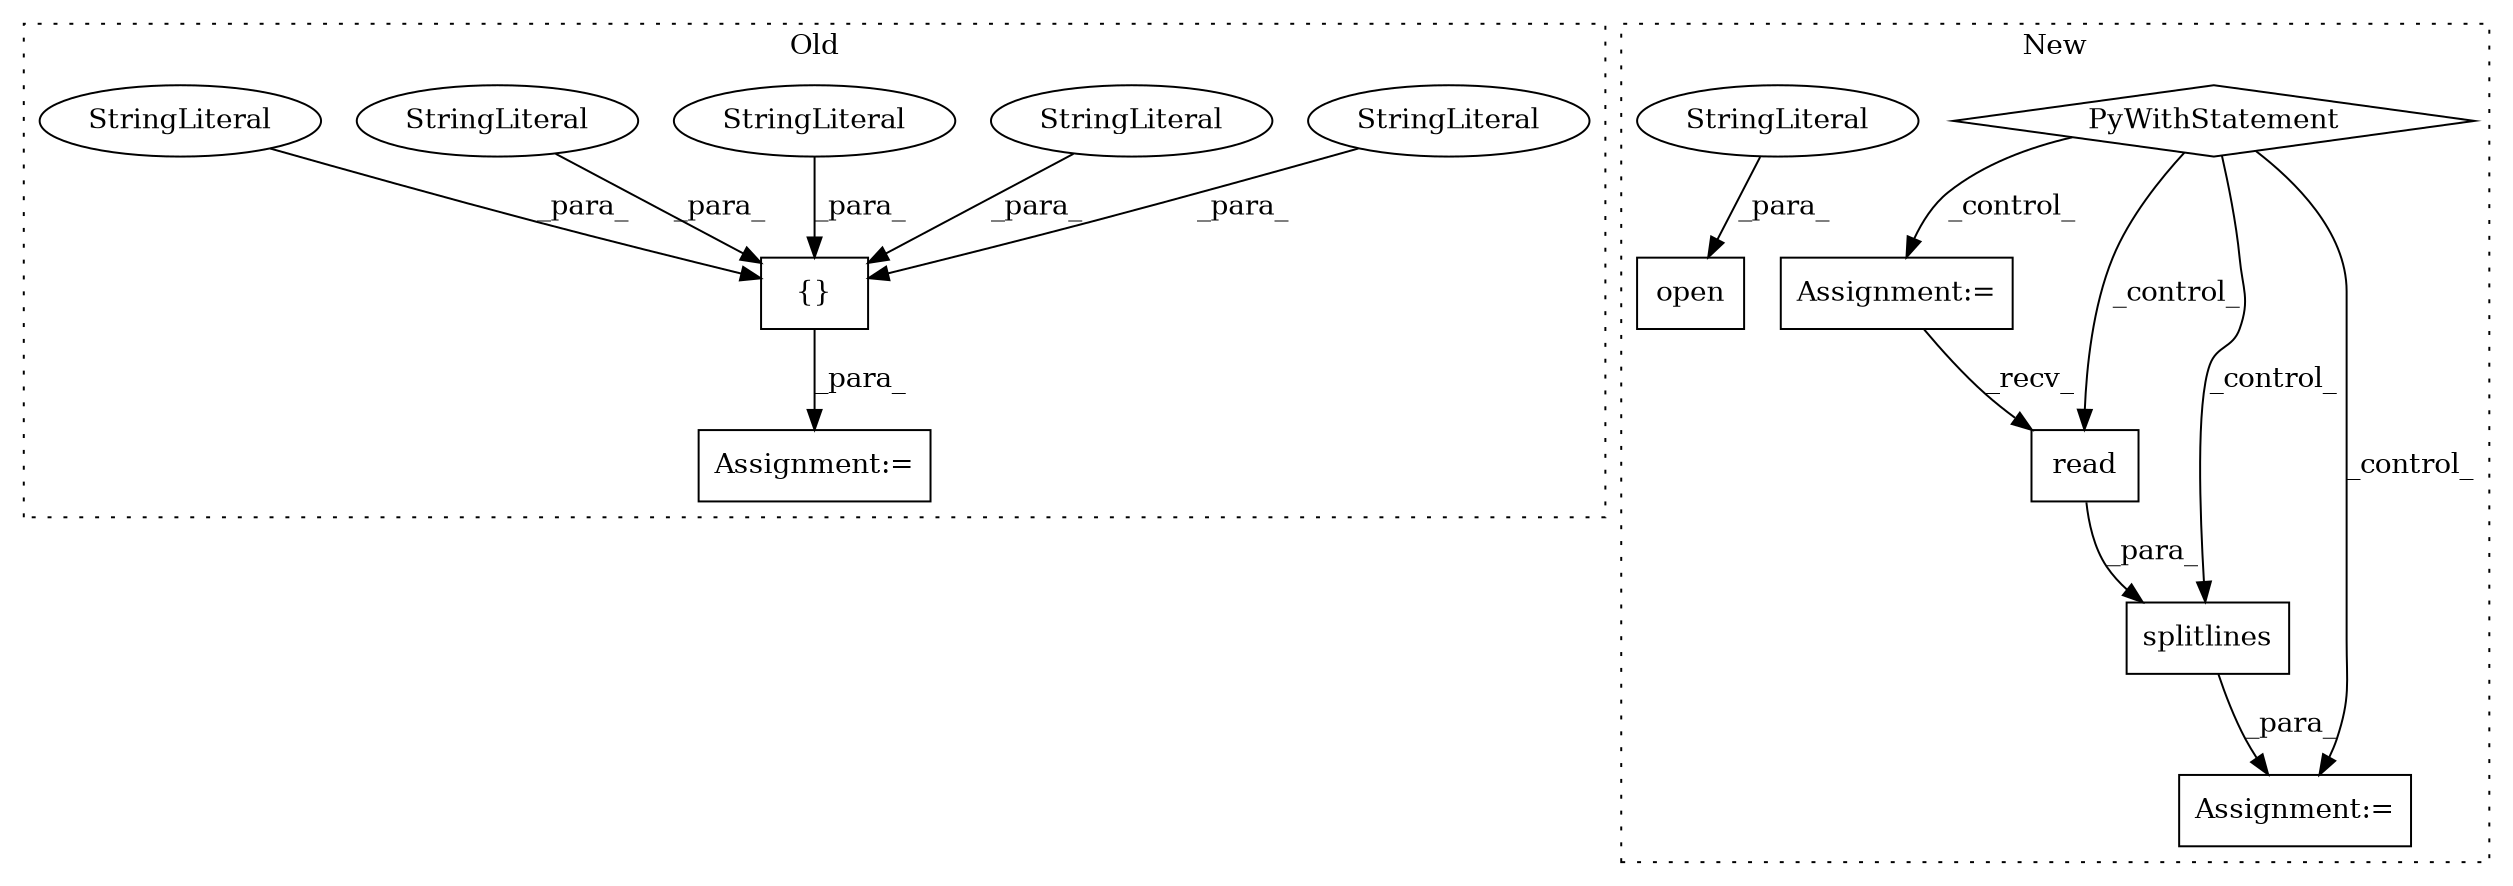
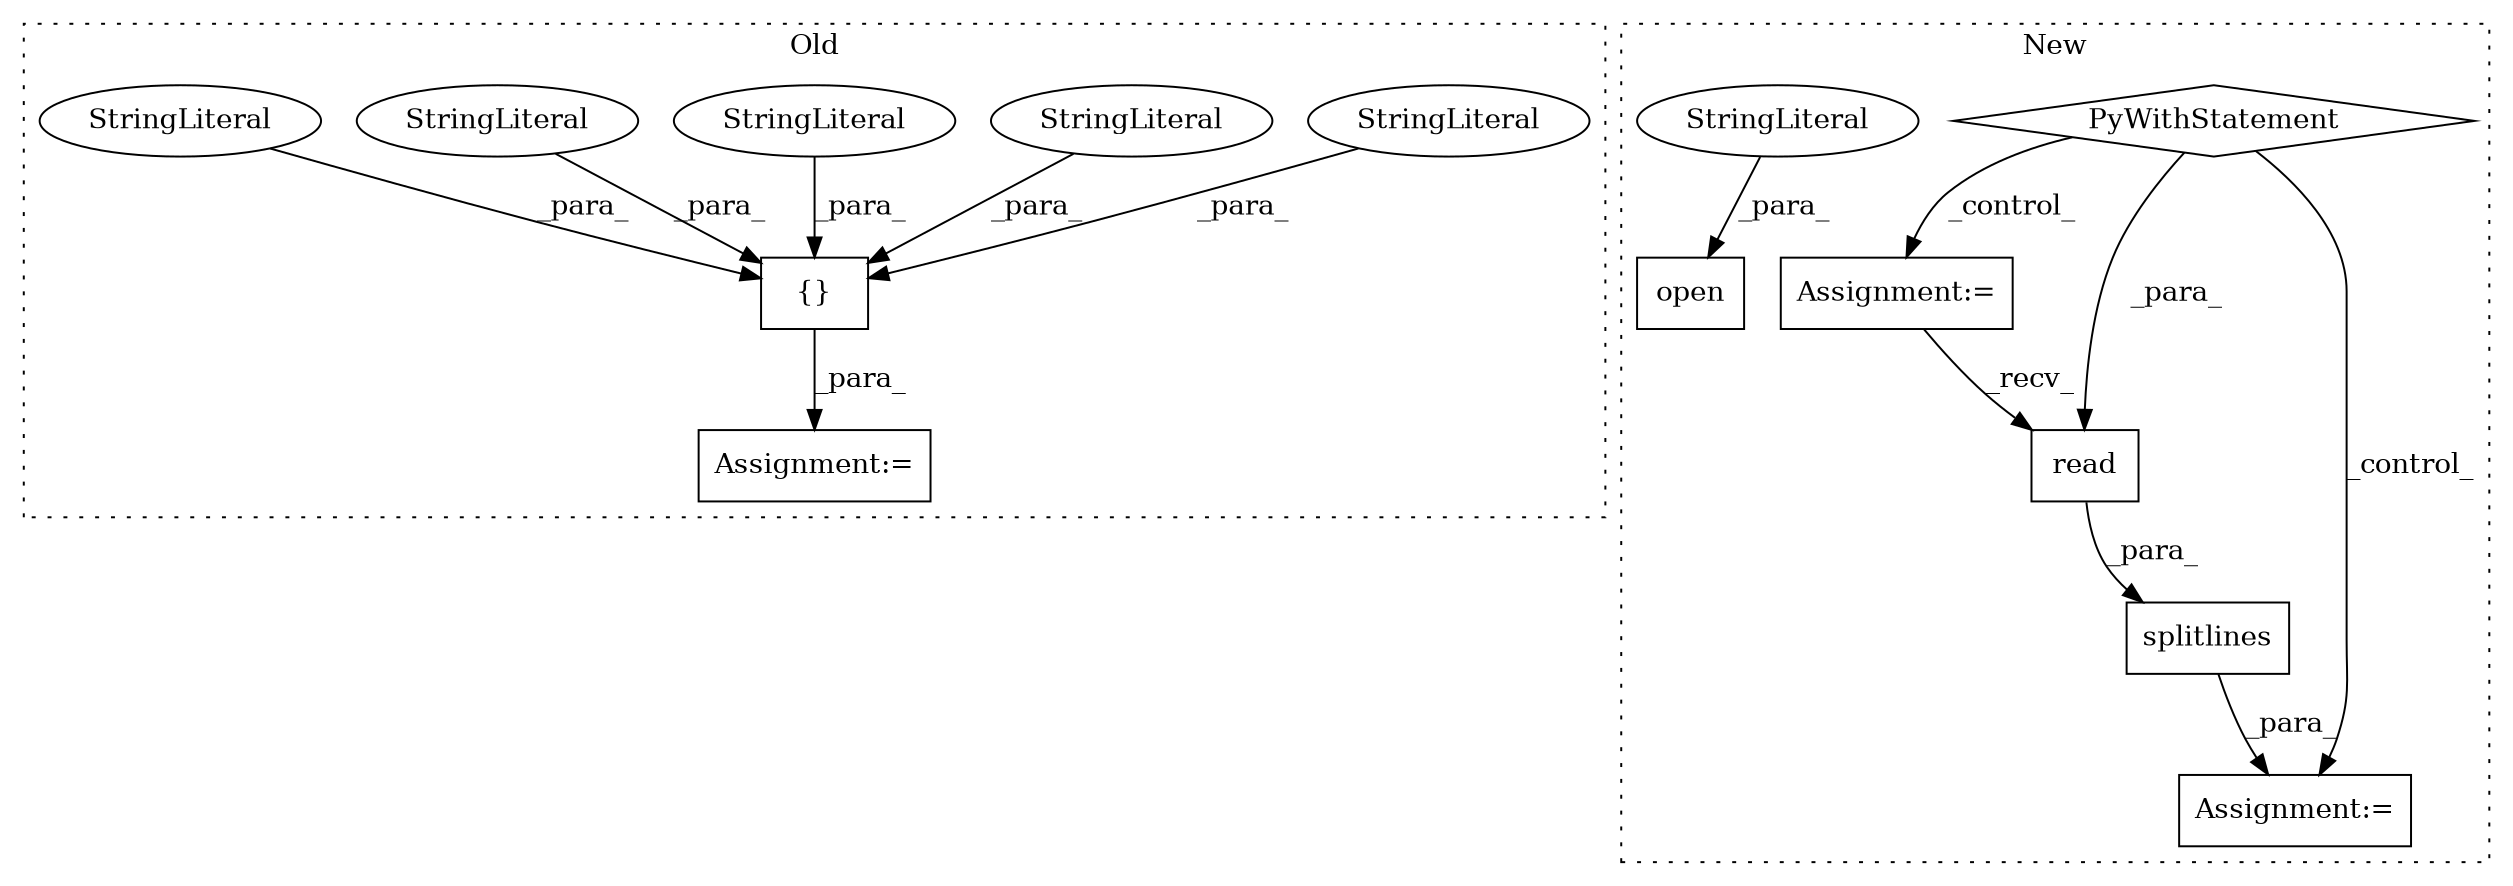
(2176, 293) -> (2176, 293)
(2211, 362) -> none
